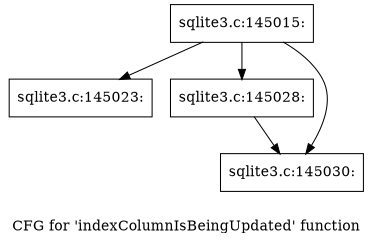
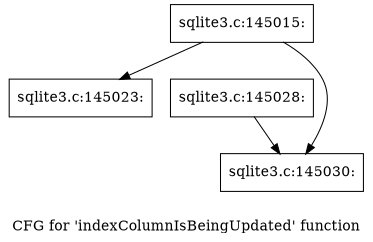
(242, 56) -> none
